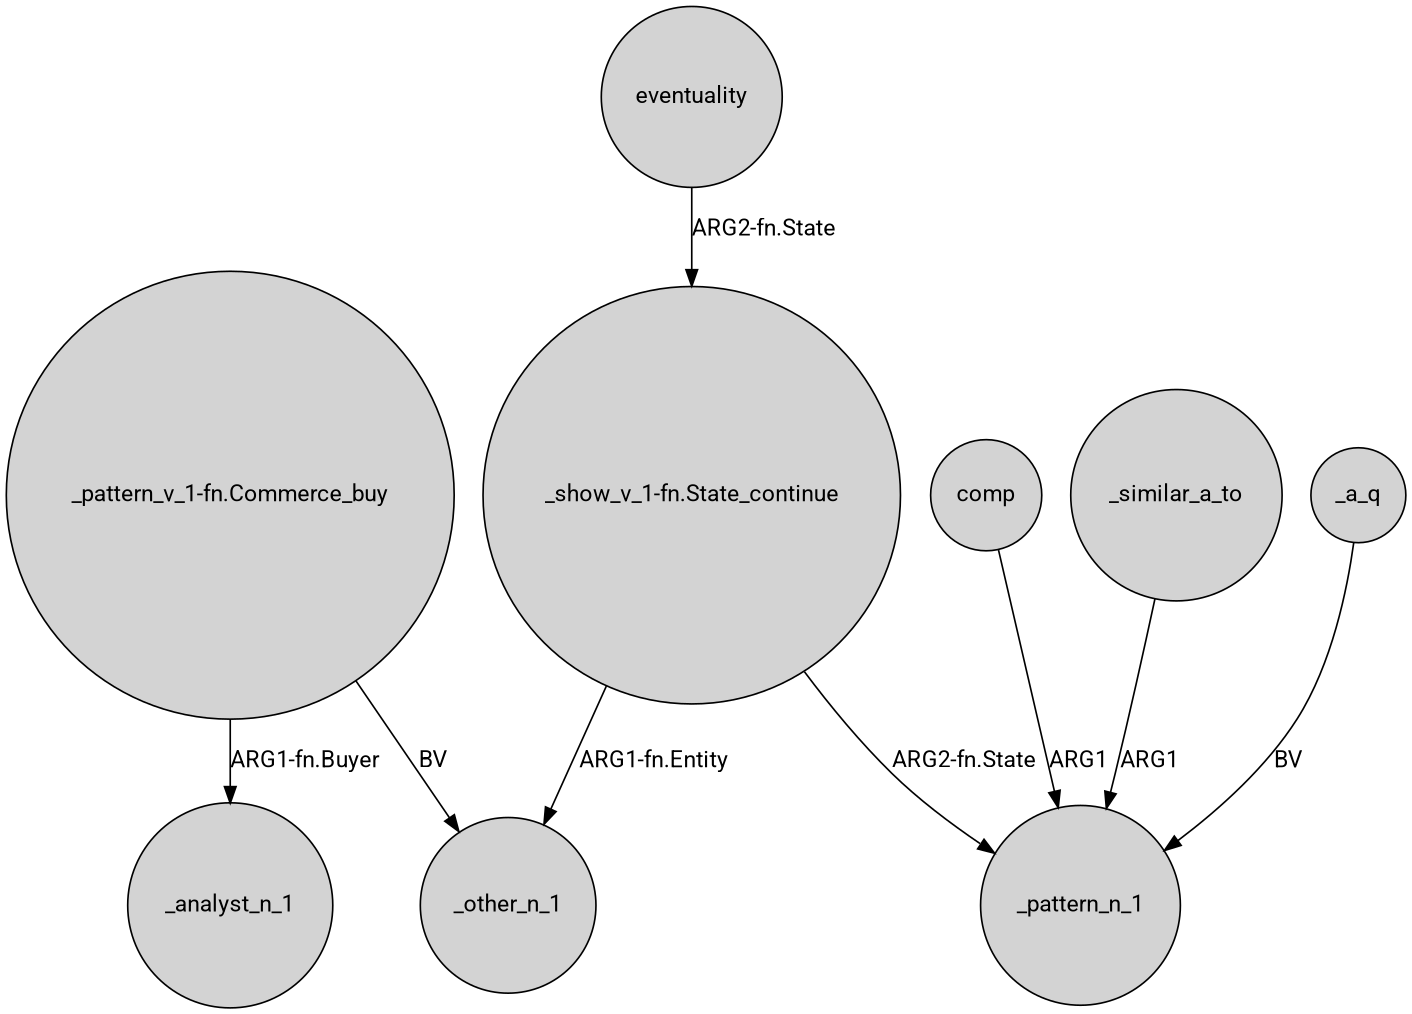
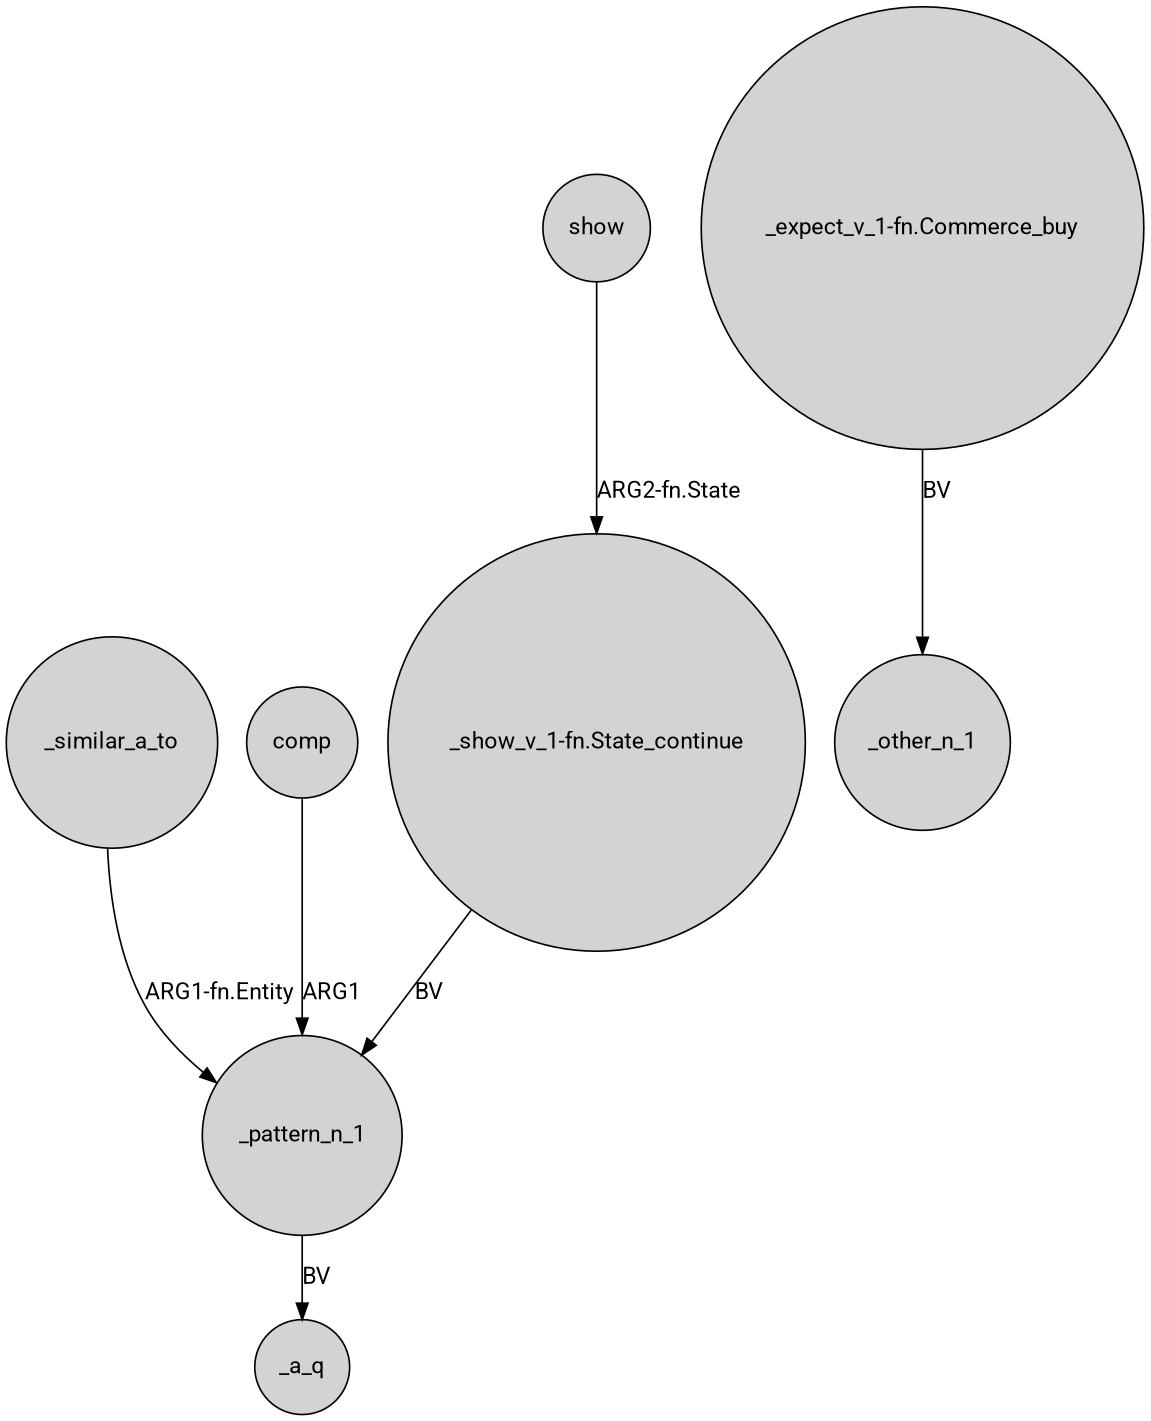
(692, 97) -> (597, 228)
(230, 495) -> (923, 228)
(1301, 712) -> (302, 1269)
(579, 747) -> none
(965, 761) -> (430, 993)
(1150, 761) -> (220, 993)
(230, 905) -> none
